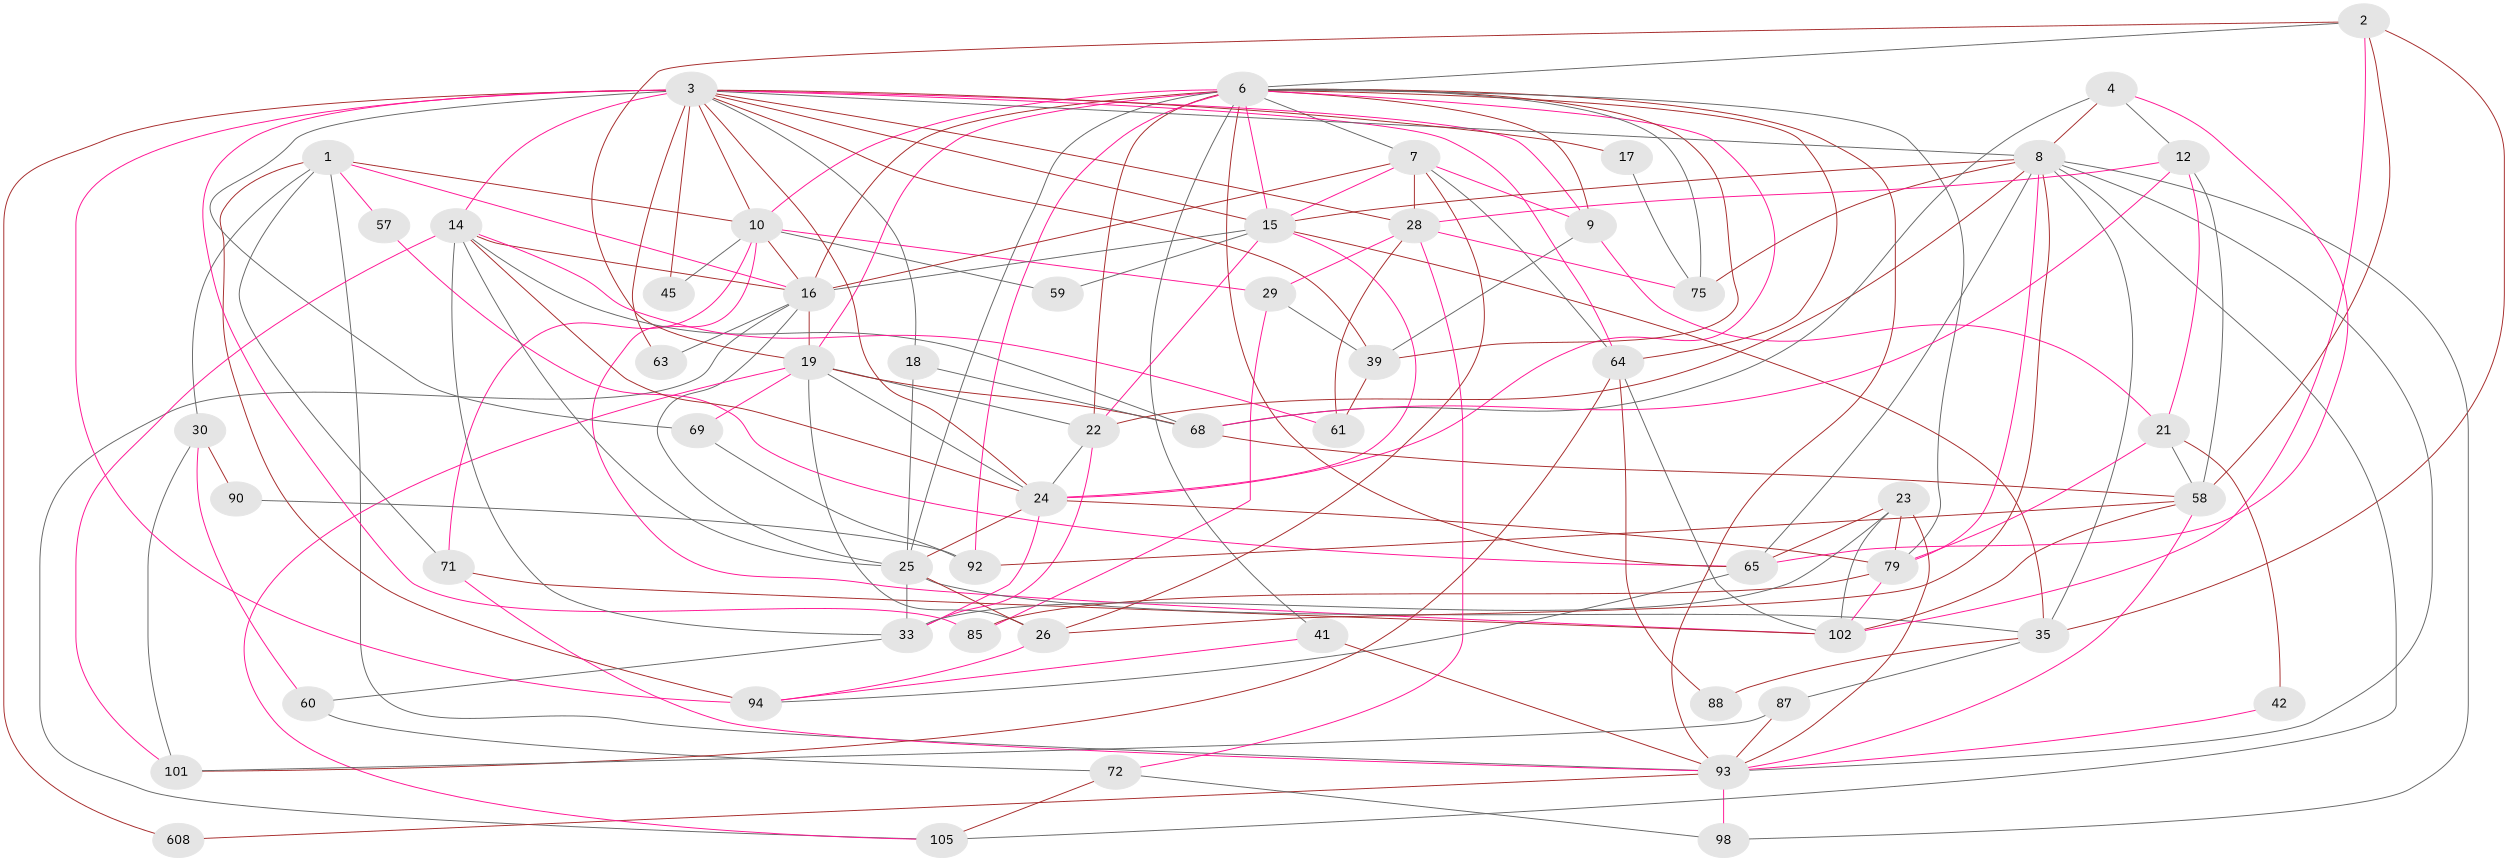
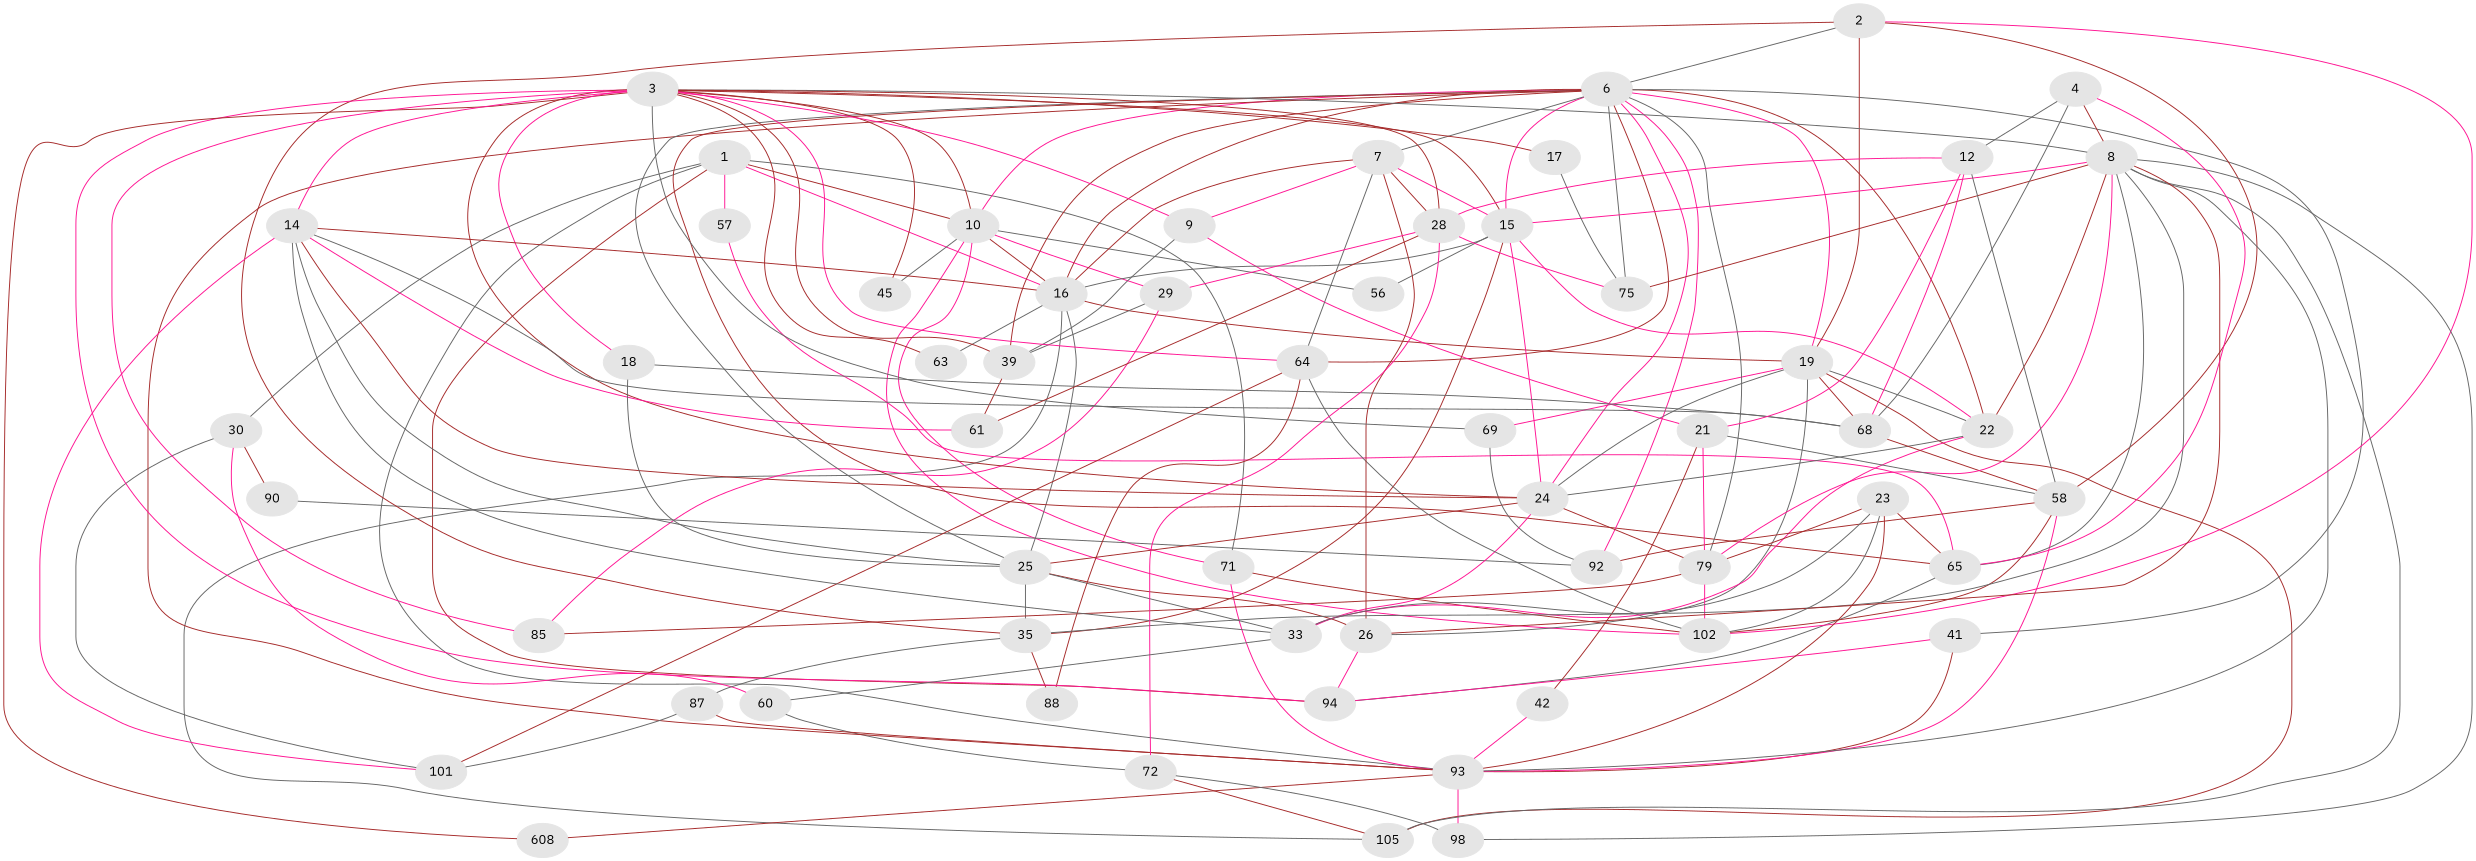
(1452, 110) -> none
(1654, 183) -> (1810, 196)
(857, 191) -> (501, 201)
(1058, 294) -> (1378, 294)
(264, 697) -> (2222, 781)
